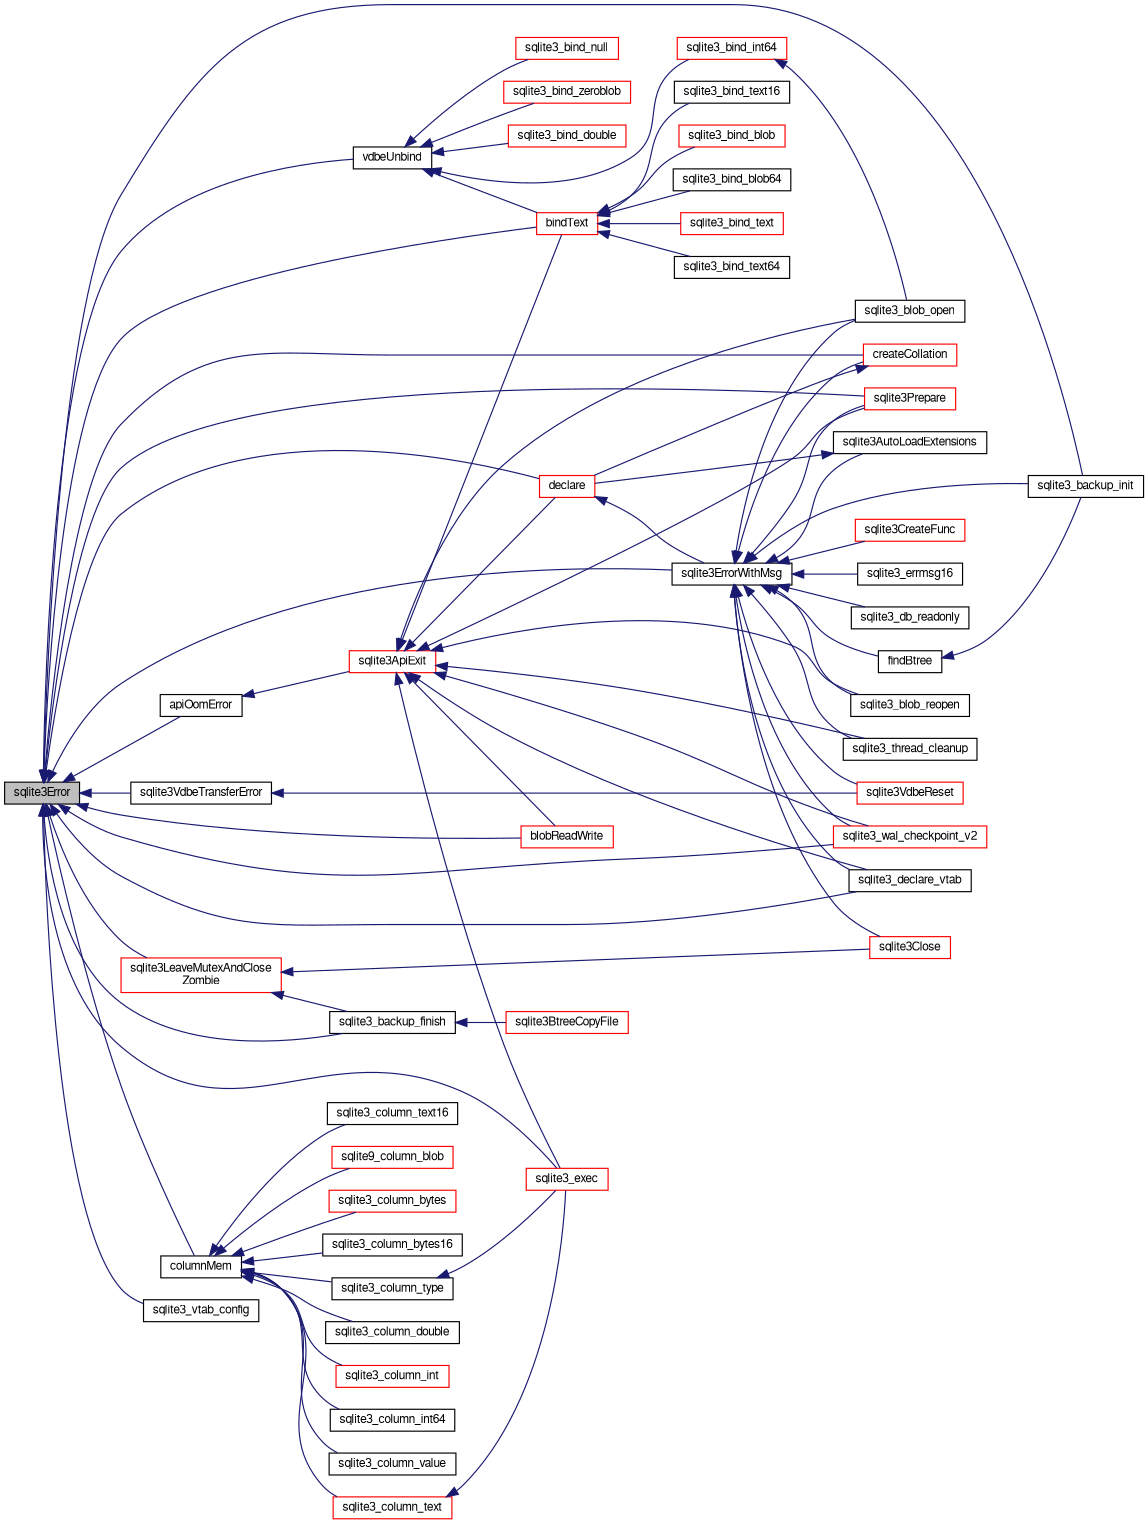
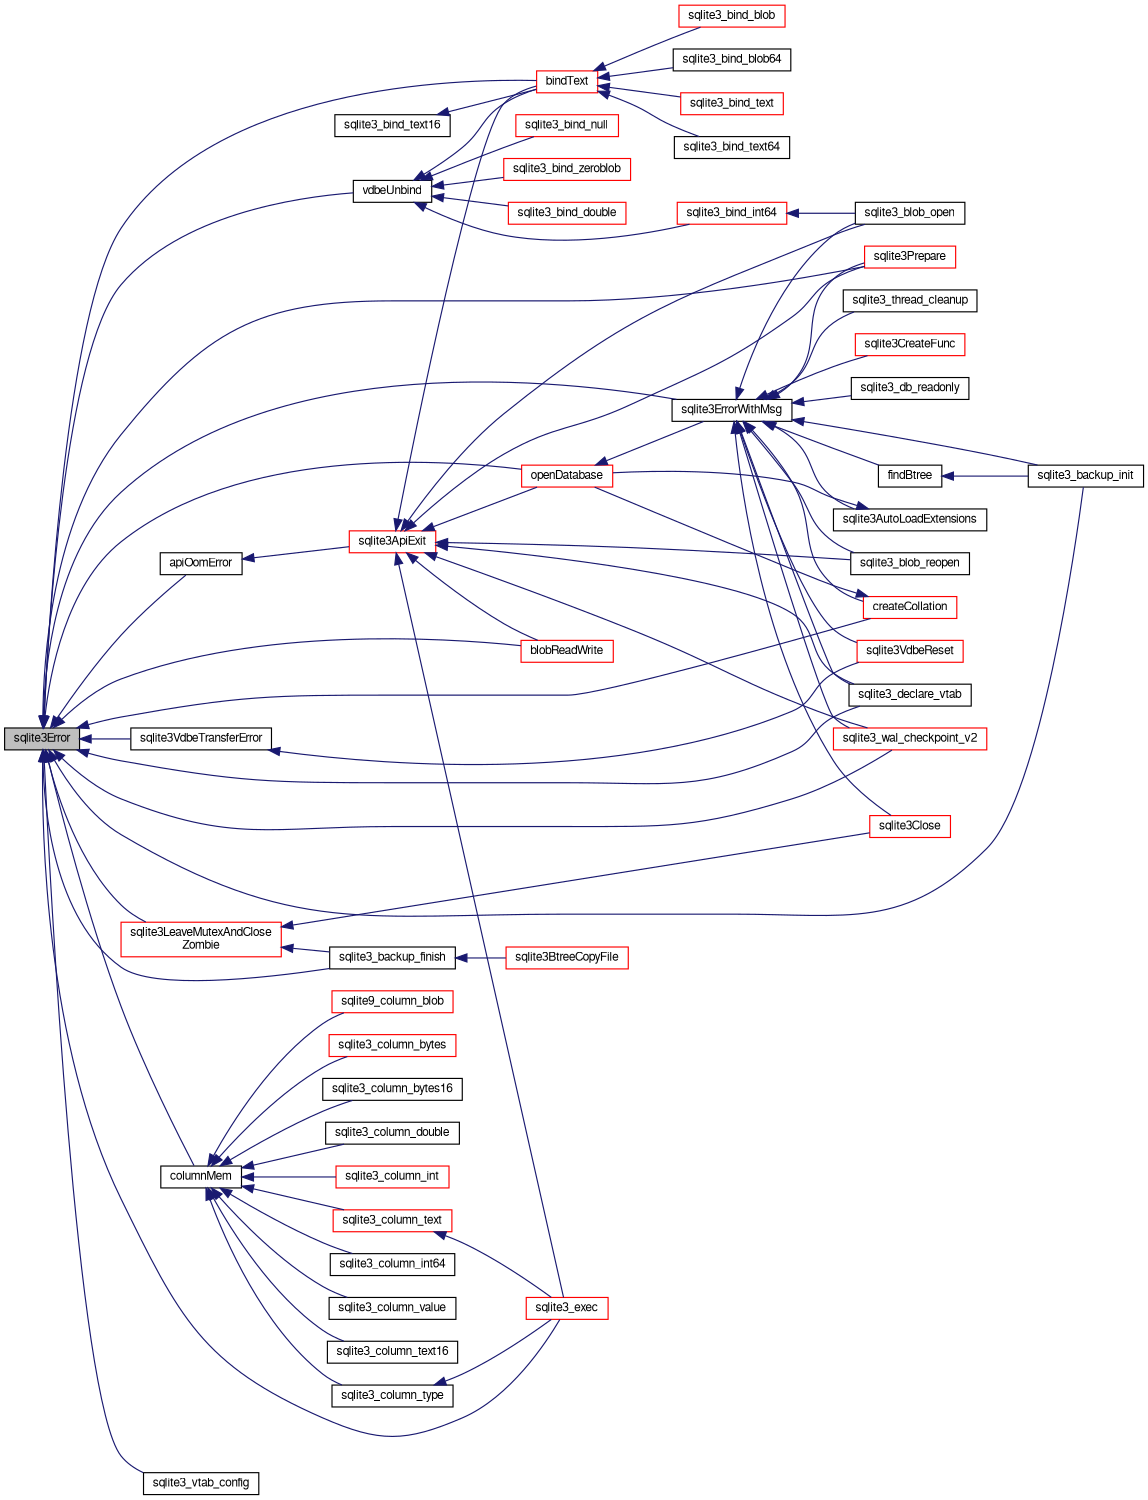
(650, 158) -> (492, 101)
(567, 486) -> (567, 476)
(910, 574) -> none
(657, 694) -> none
